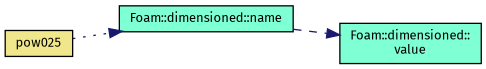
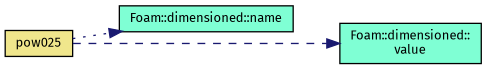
(310, 31) -> (200, 43)
